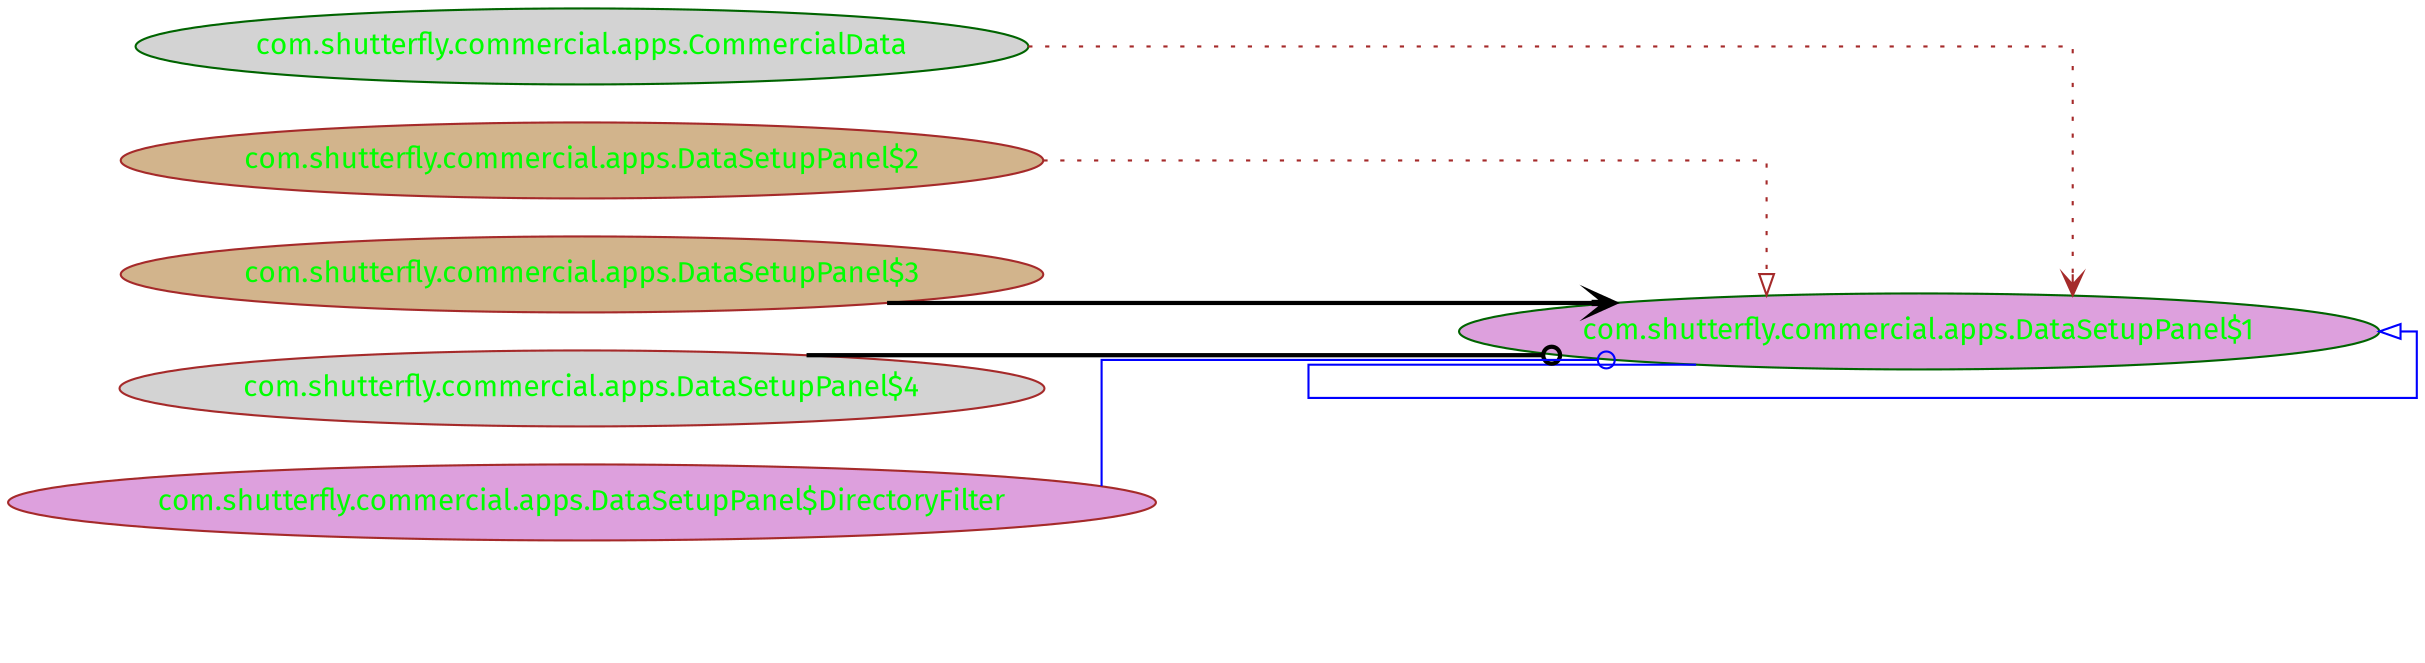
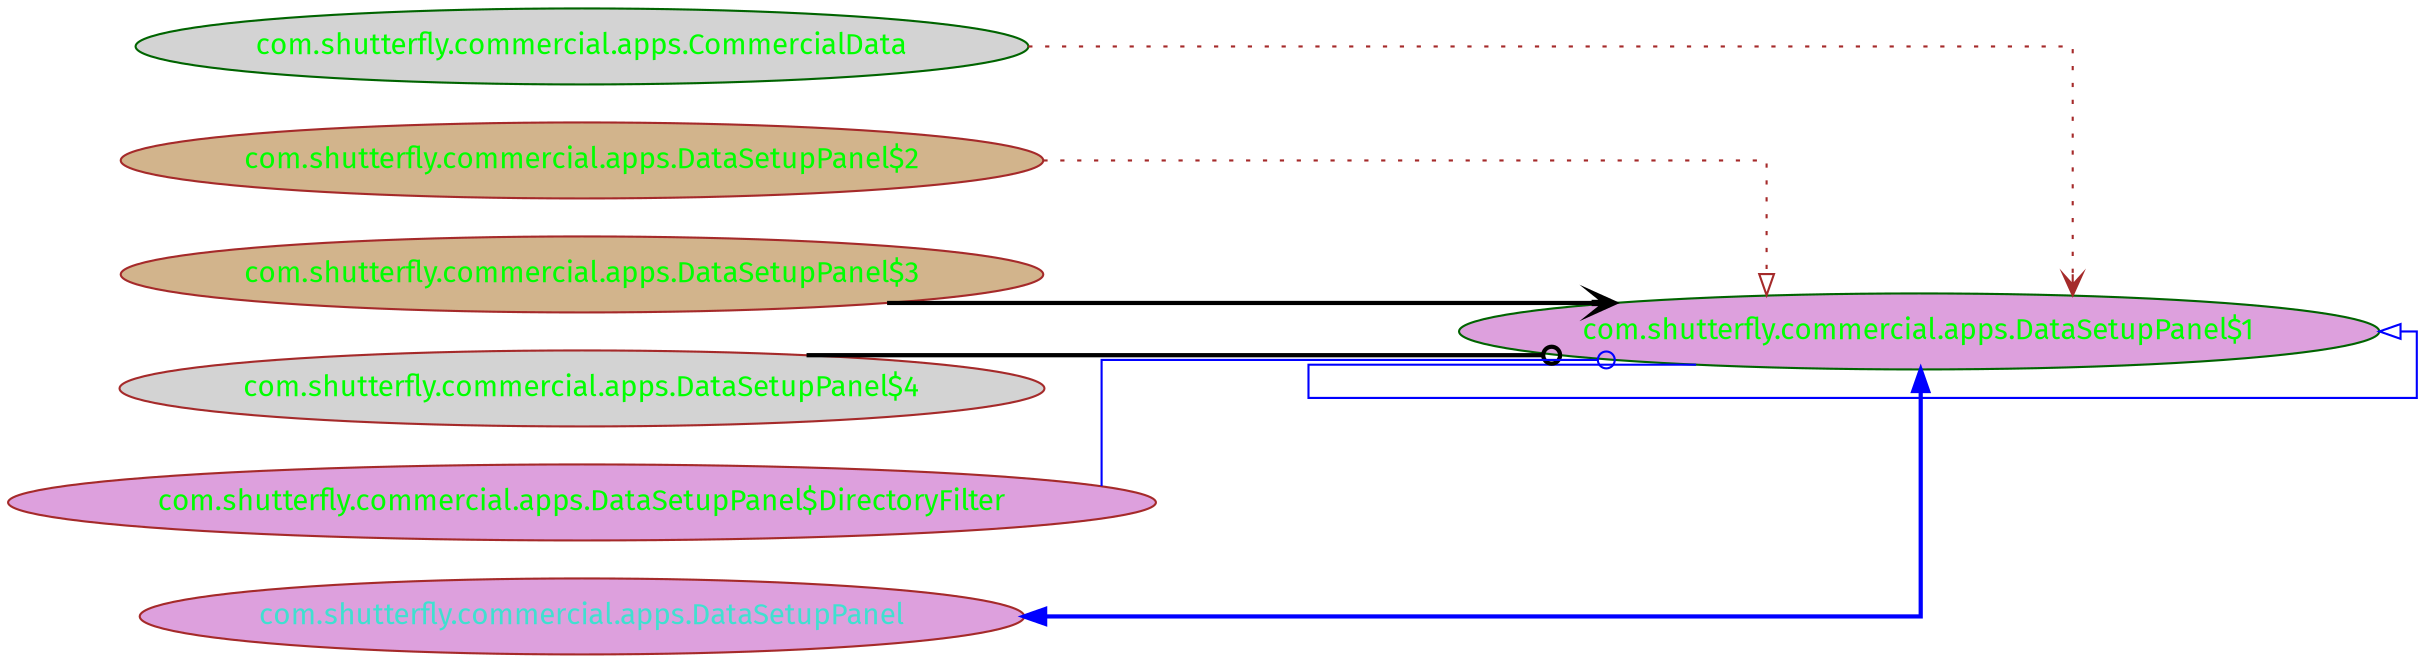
none -> (582, 616)
